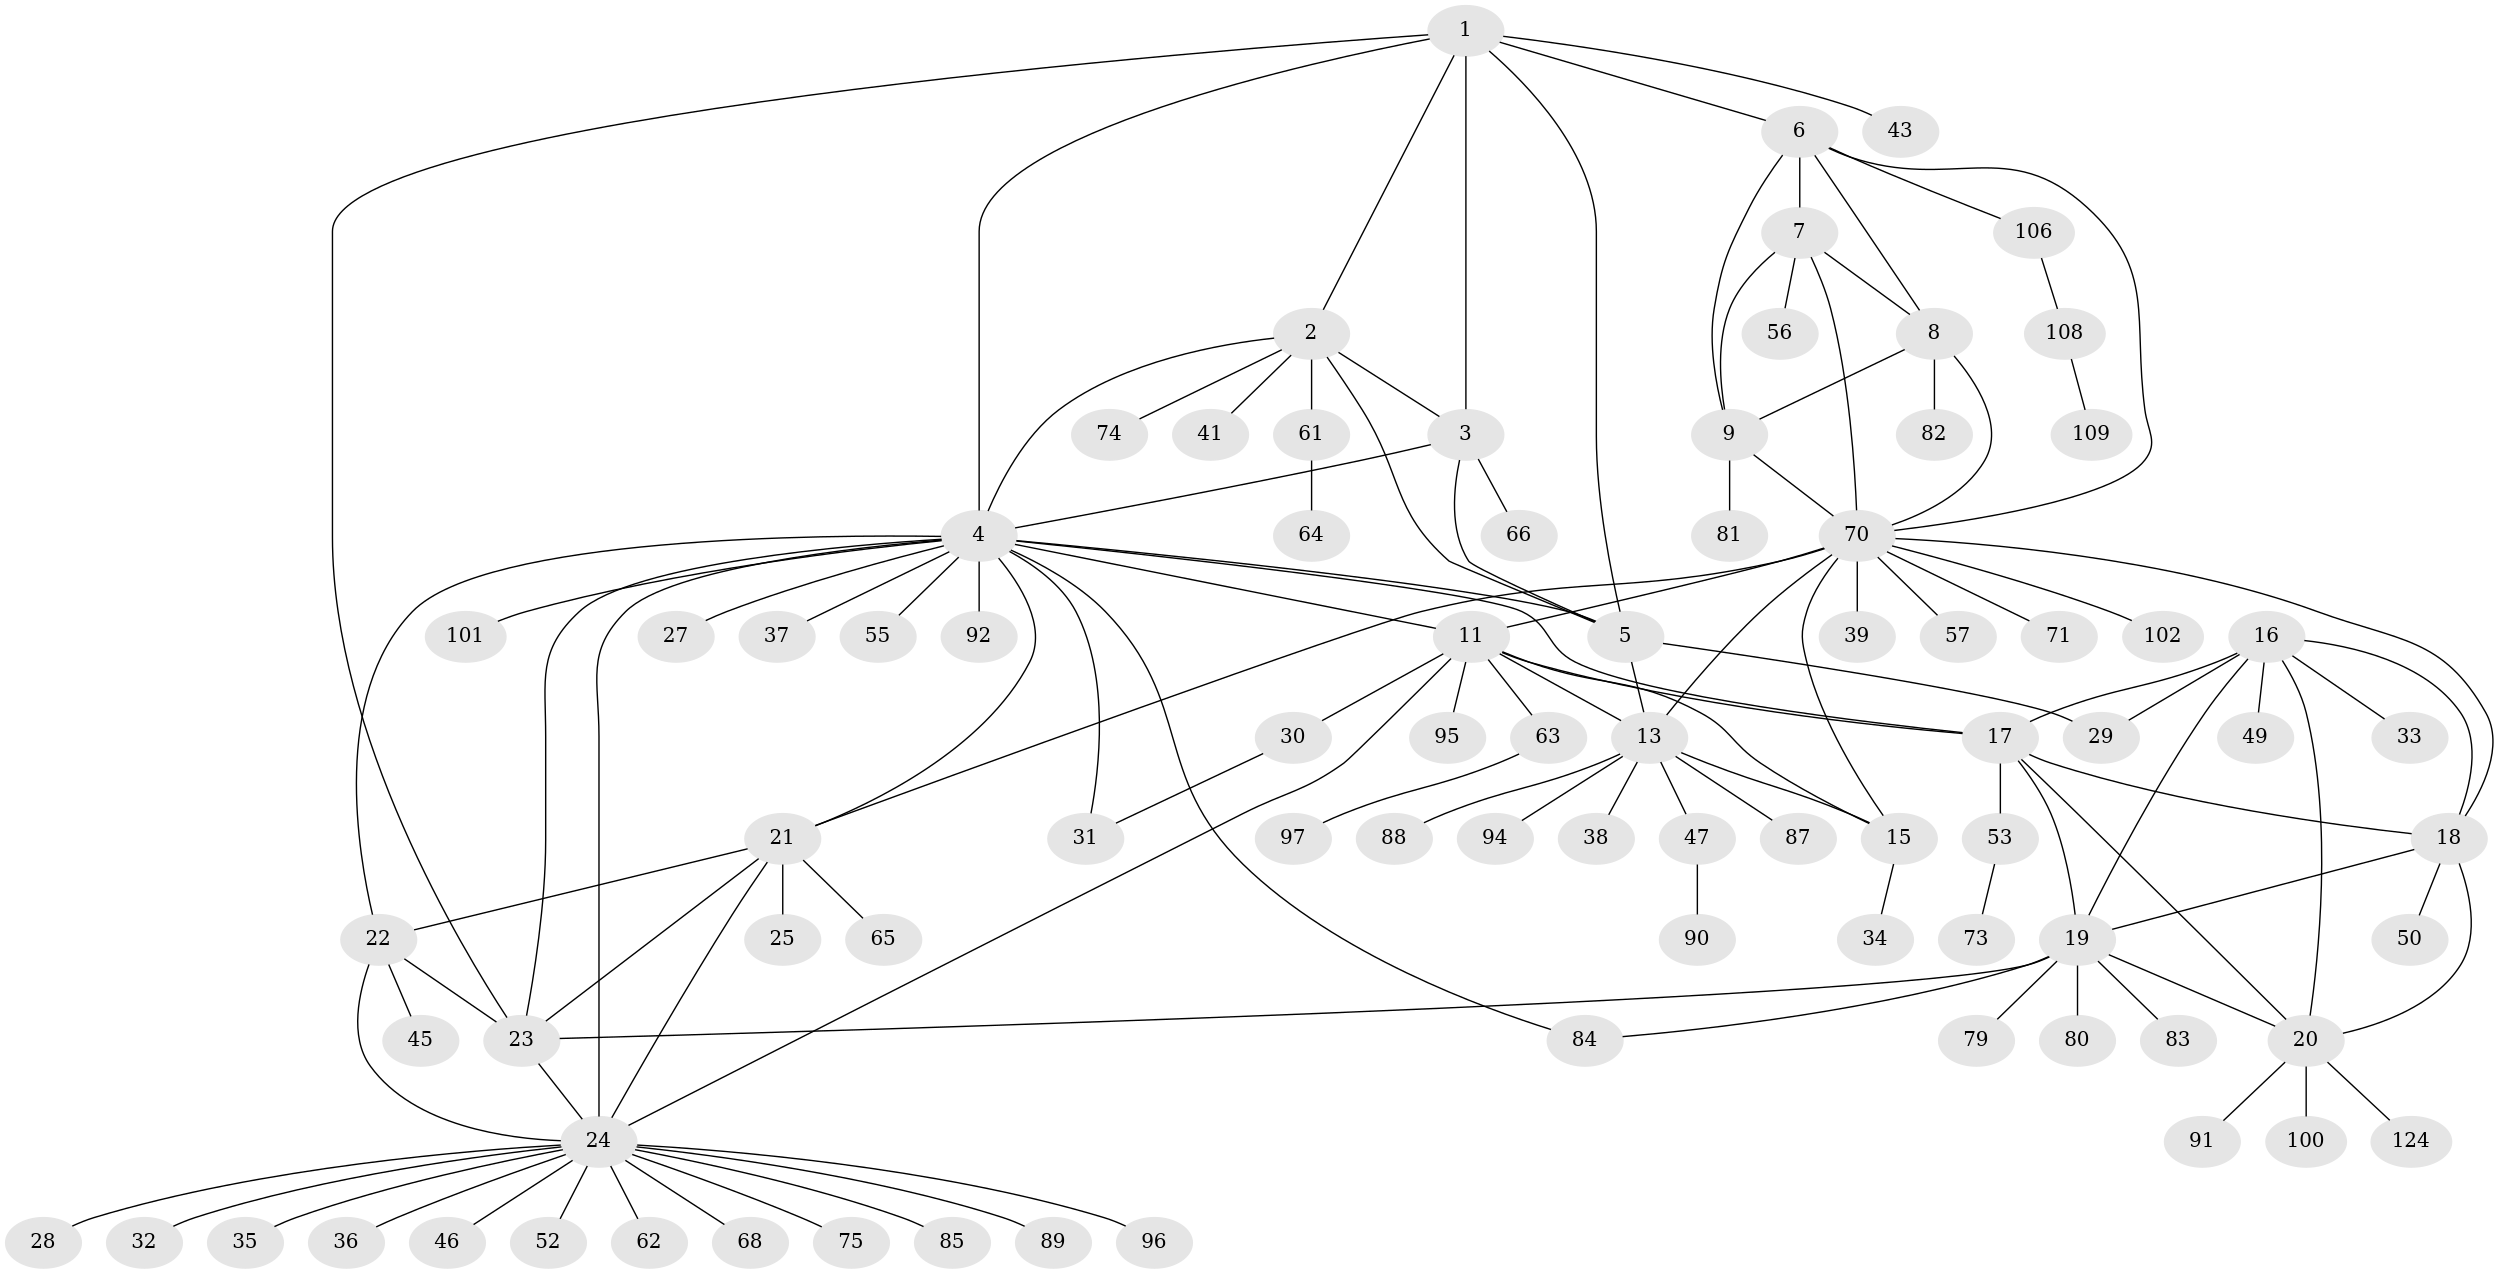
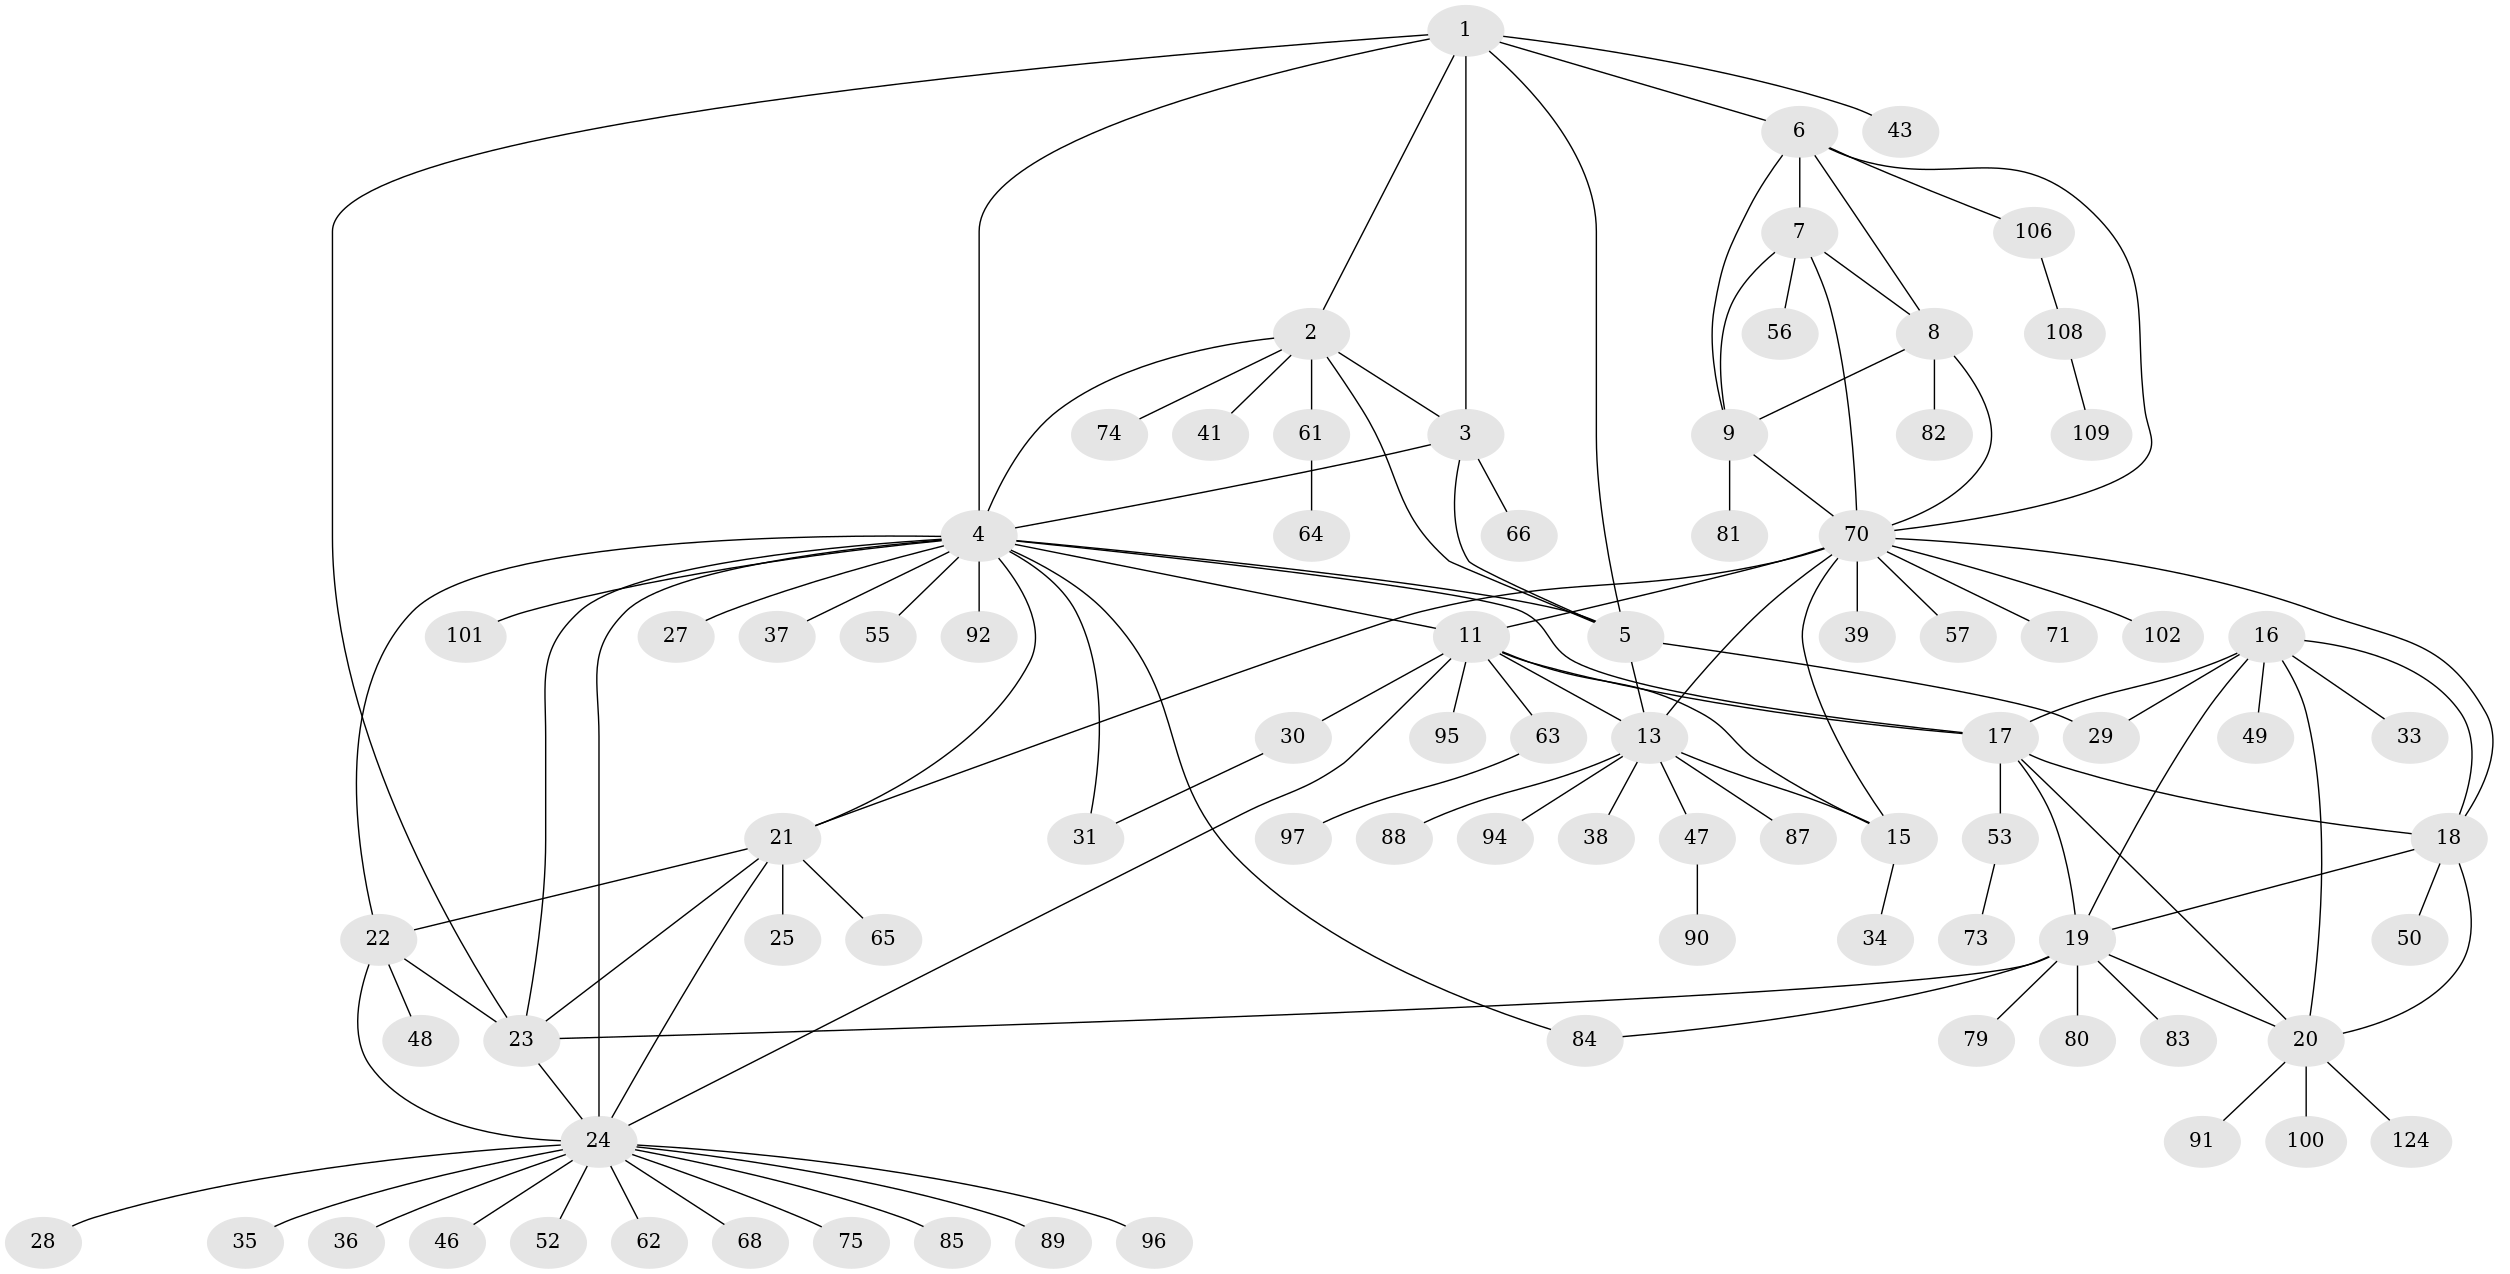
(421, 1041) -> (421, 1041)
(144, 1243) -> none
